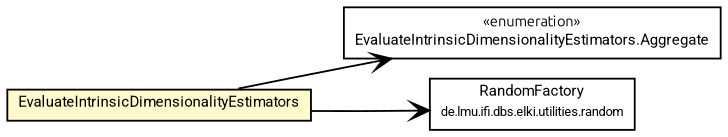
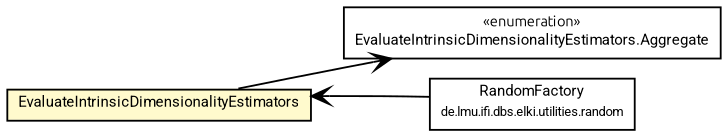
(361, 111) -> (379, 96)
